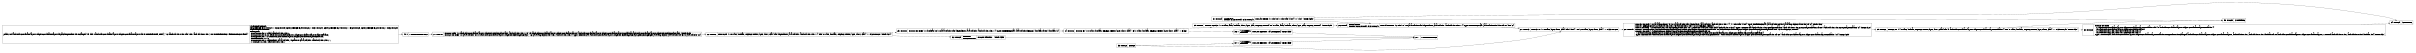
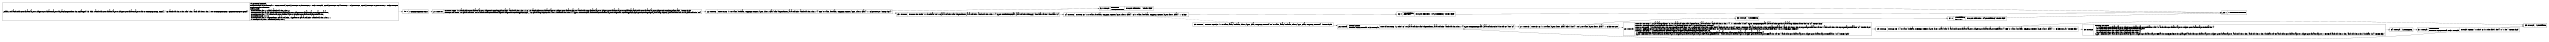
(1856, 15) -> (2414, 30)
(1429, 37) -> (2237, 13)
(1132, 46) -> (1753, 18)
(1348, 50) -> (1661, 20)
